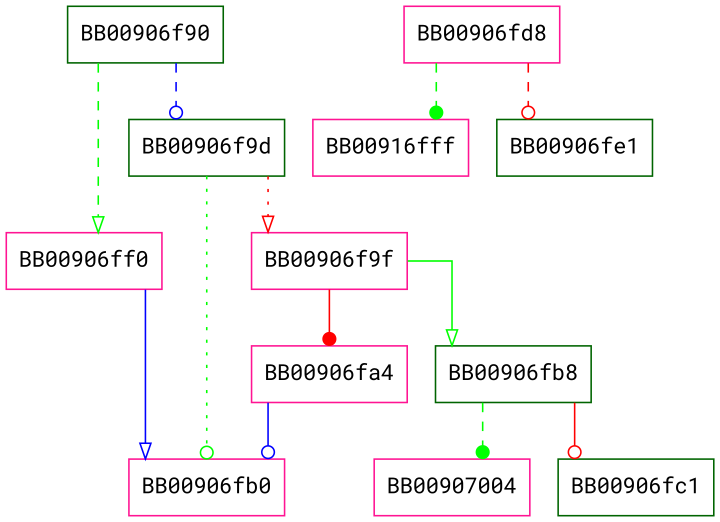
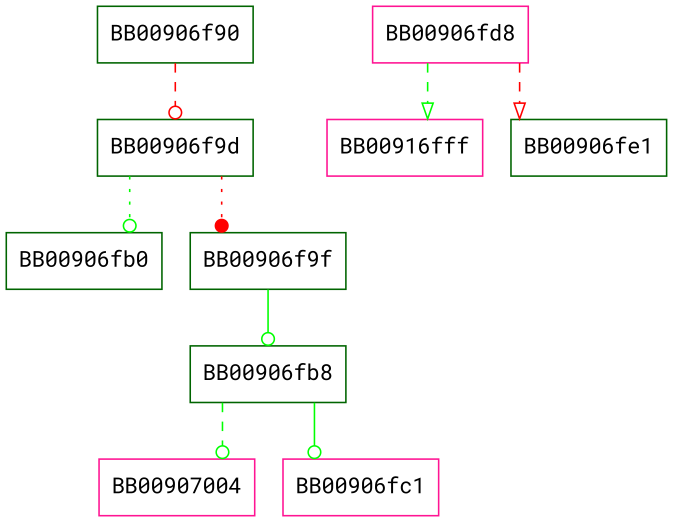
(176, 85) -> (175, 85)
(436, 85) -> (428, 83)
(528, 85) -> (520, 83)
(268, 196) -> (222, 198)
(84, 261) -> none
(329, 261) -> (268, 261)
(452, 273) -> (268, 311)
(329, 374) -> none
(483, 424) -> (222, 424)
(575, 424) -> (314, 424)
(207, 487) -> (84, 261)
(636, 487) -> (361, 487)
